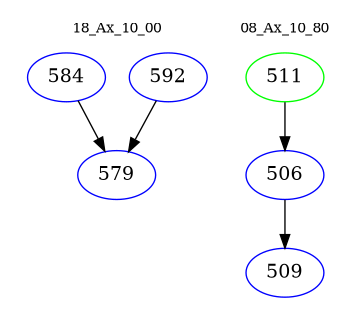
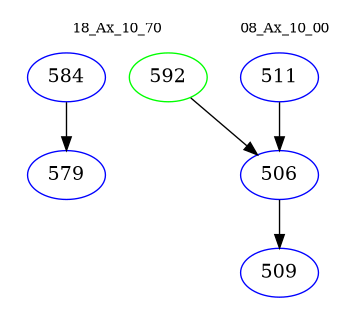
(117, 29) -> (117, 29)
(285, 29) -> (285, 29)
(168, 77) -> (168, 77)
(285, 77) -> (280, 77)
(146, 120) -> (209, 113)
